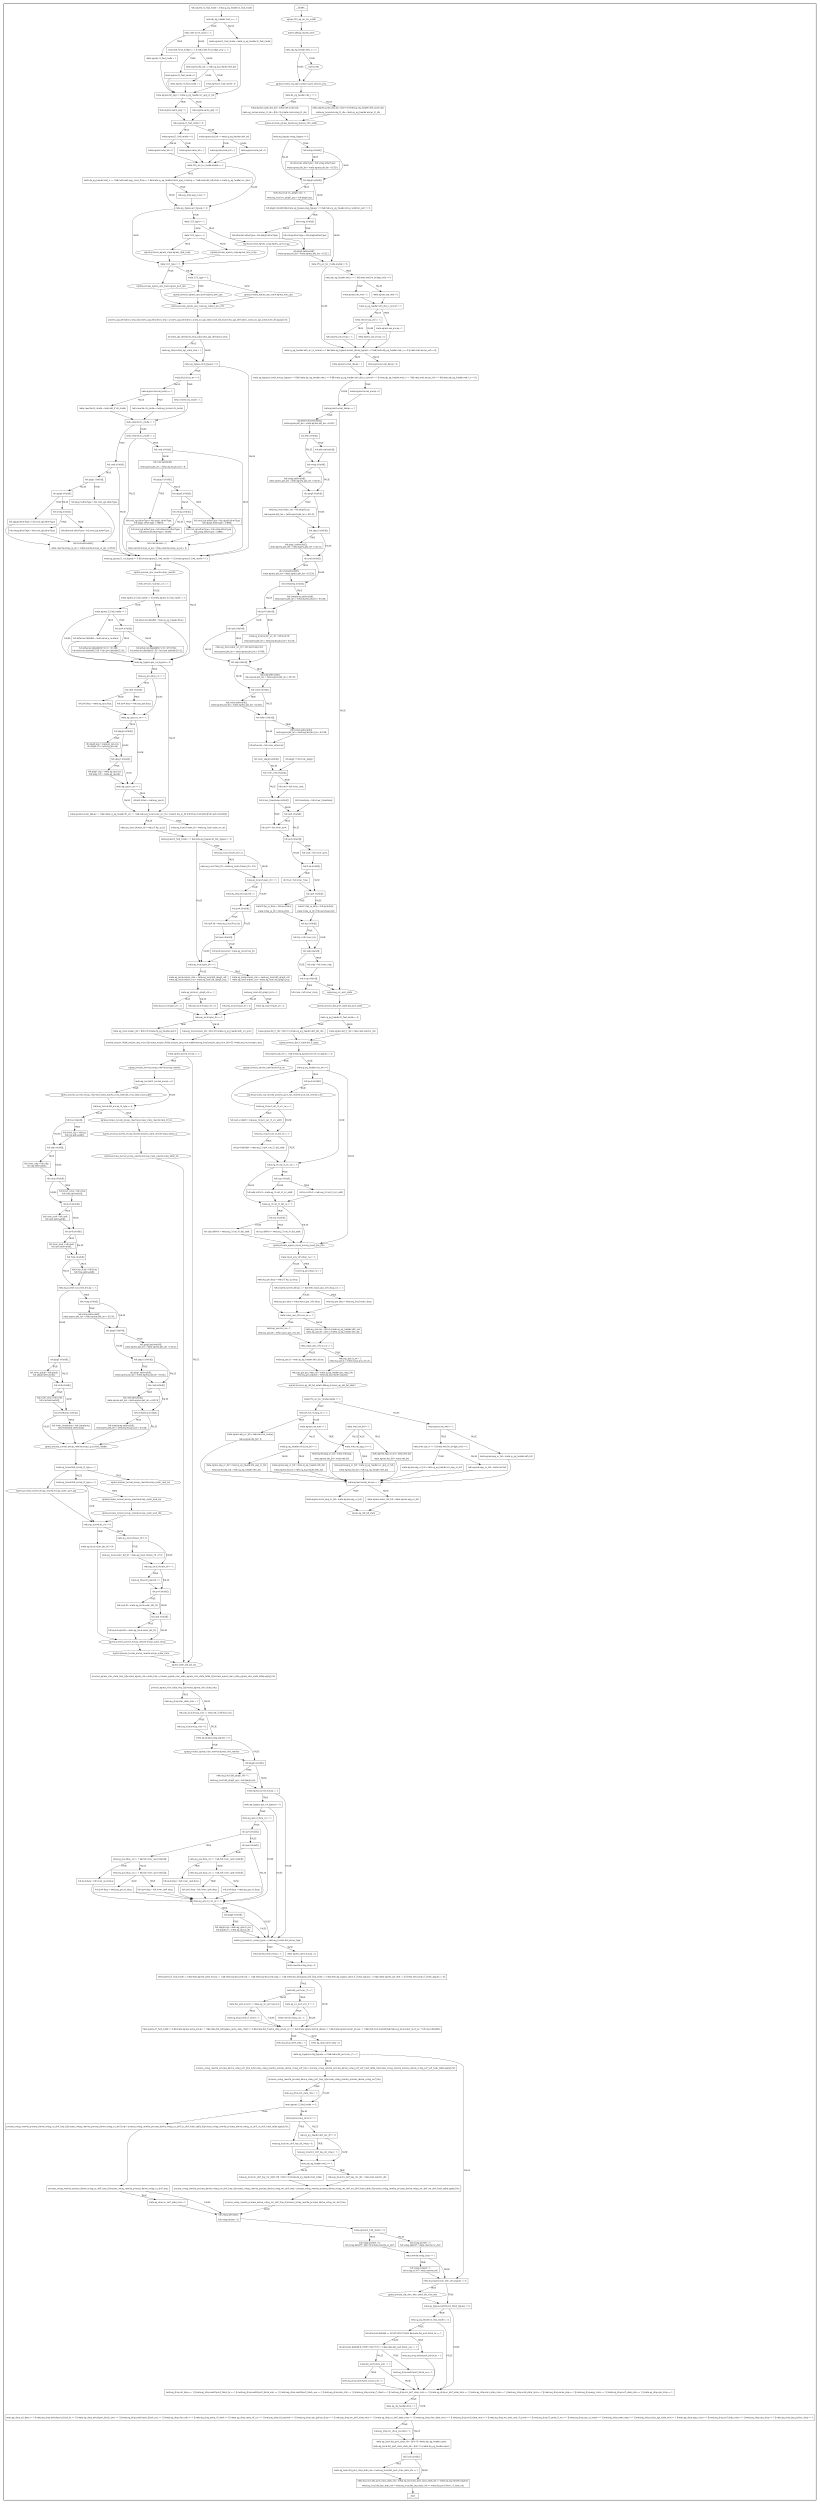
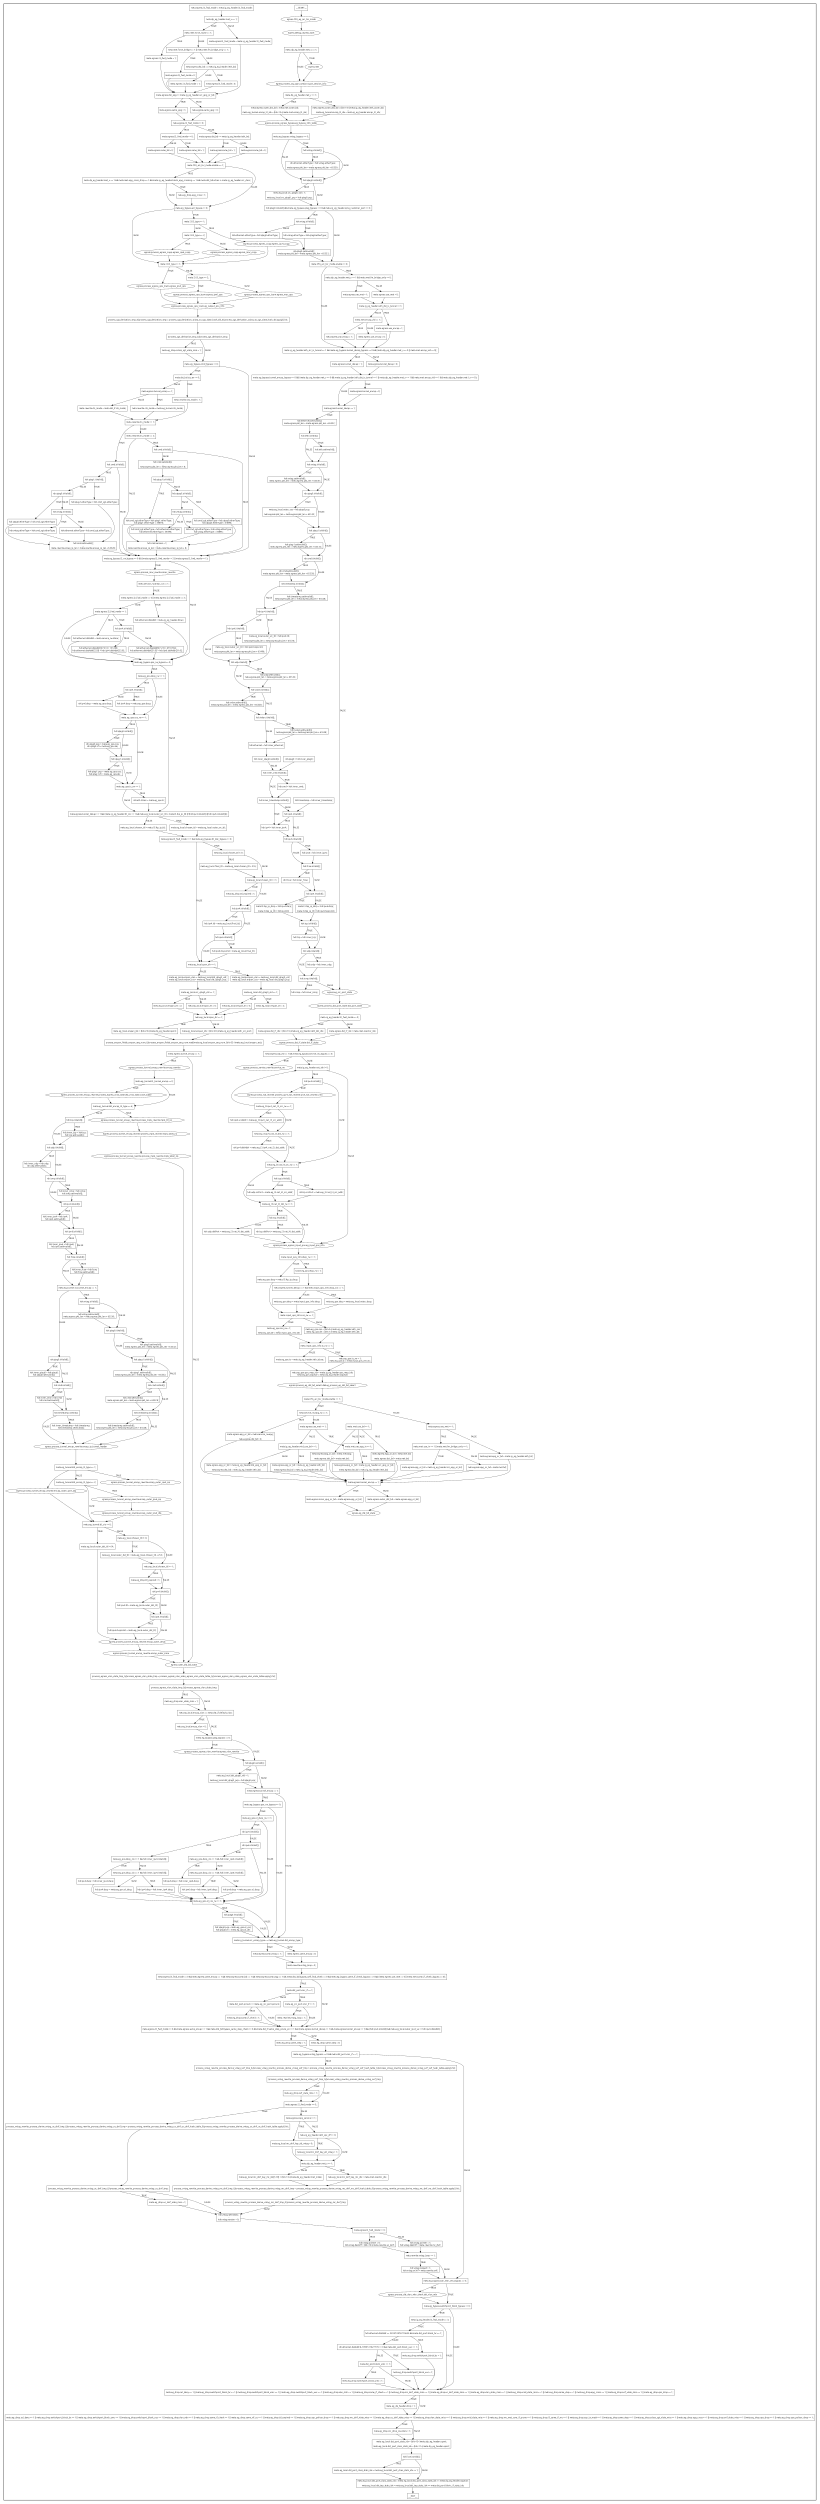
none -> (291, 129)
(184, 1665) -> (184, 1665)
(291, 2018) -> (291, 2018)
